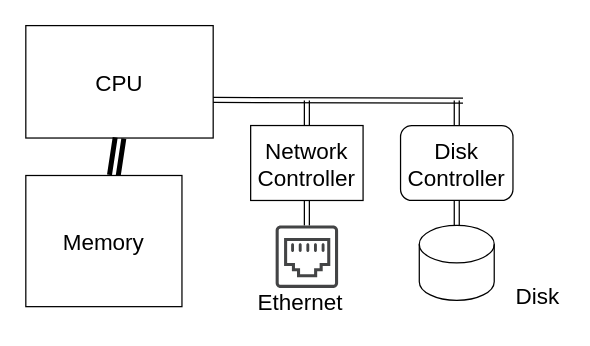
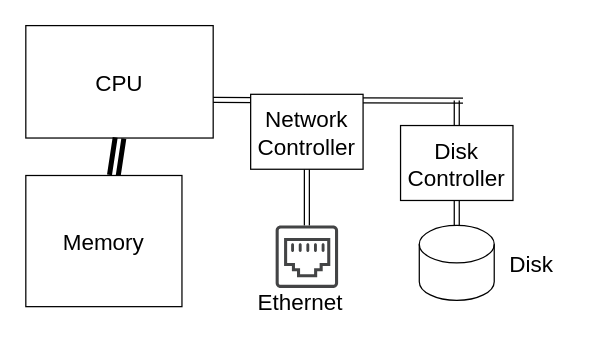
(307, 163) -> (307, 132)
(457, 163) -> (457, 163)
(538, 294) -> (532, 263)
